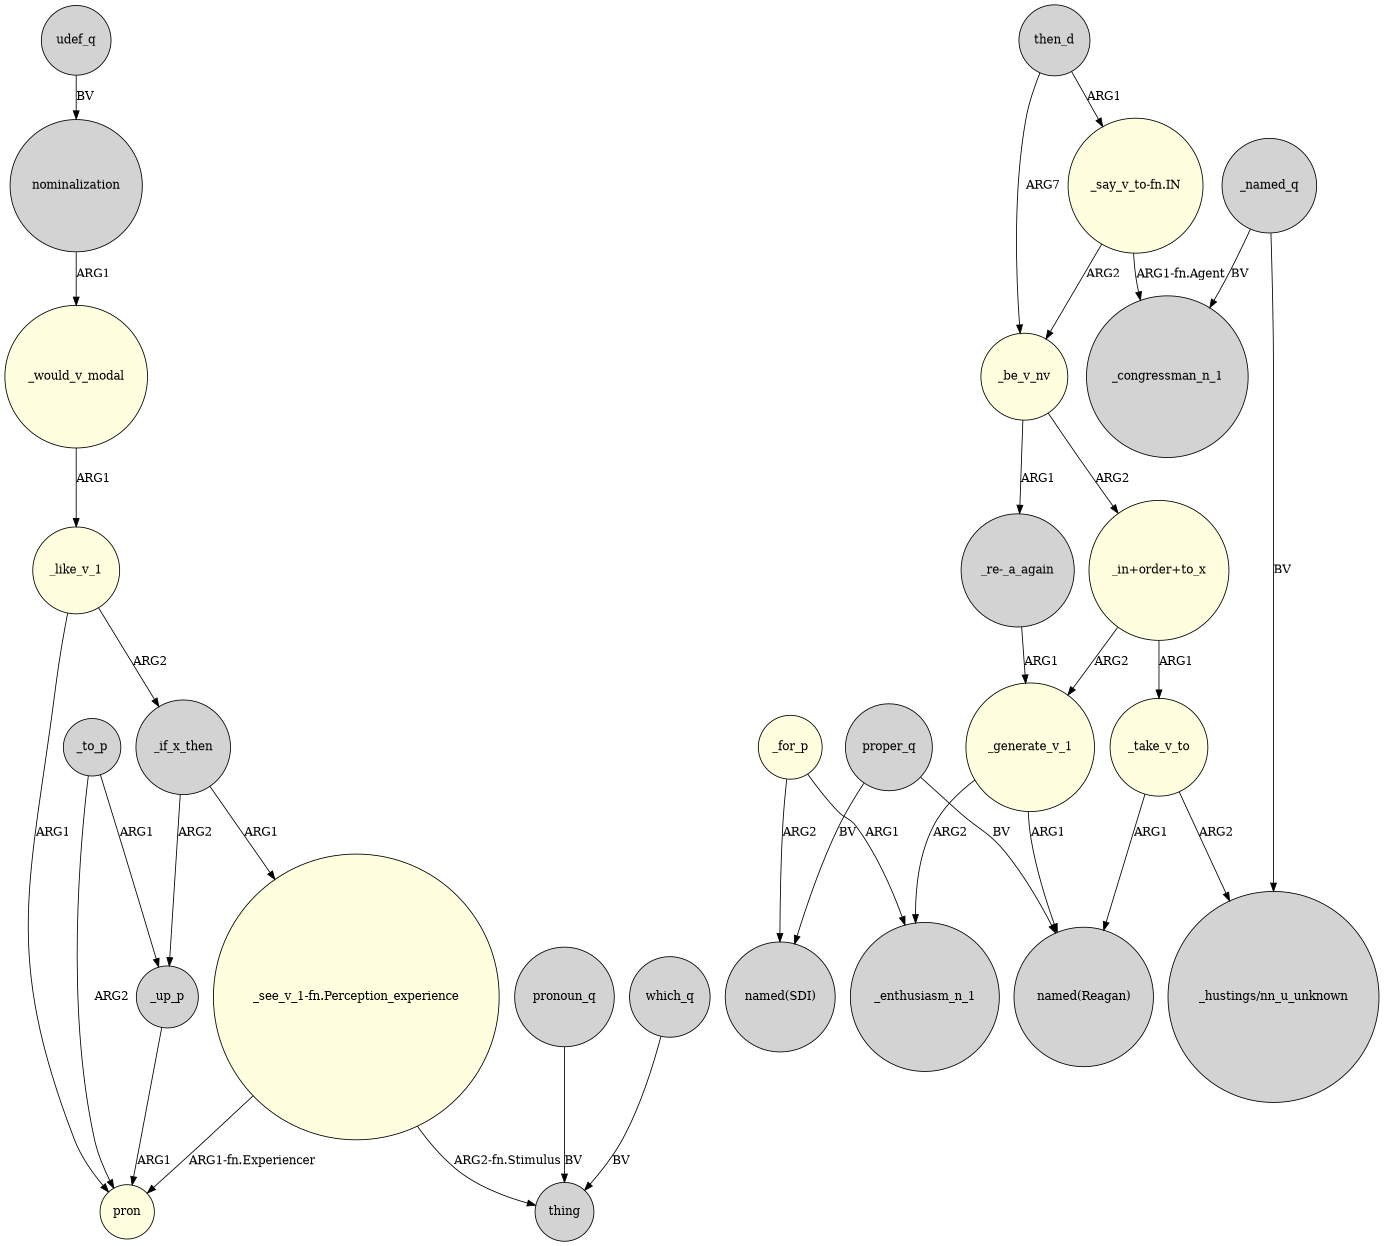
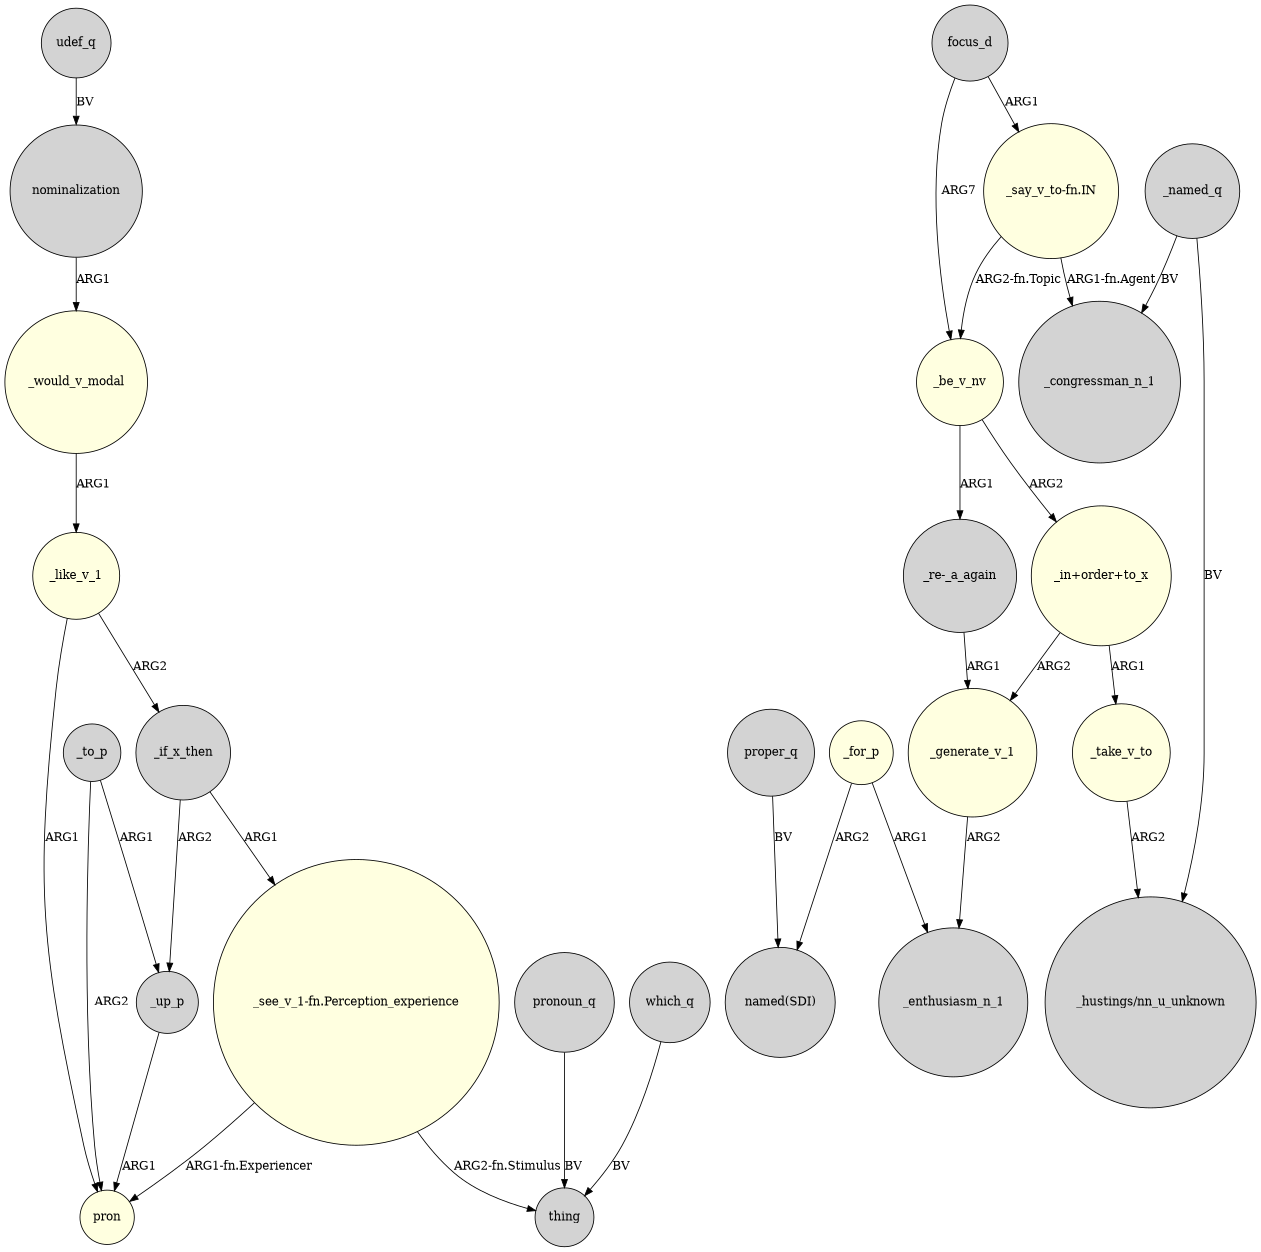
(1054, 40) -> (970, 43)
(1103, 274) -> (1018, 280)
(1084, 997) -> none
